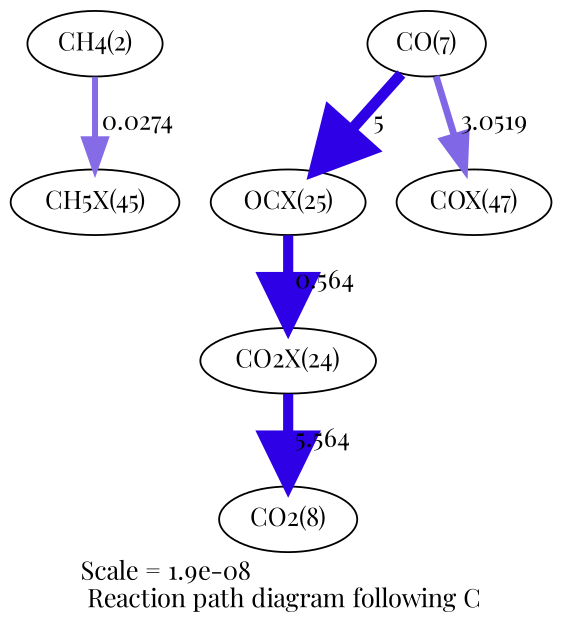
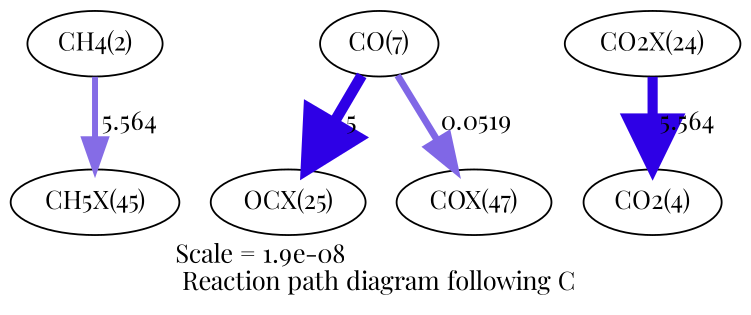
(134, 123) -> (126, 123)
(491, 123) -> (473, 123)
(288, 256) -> none
(288, 519) -> (653, 202)
